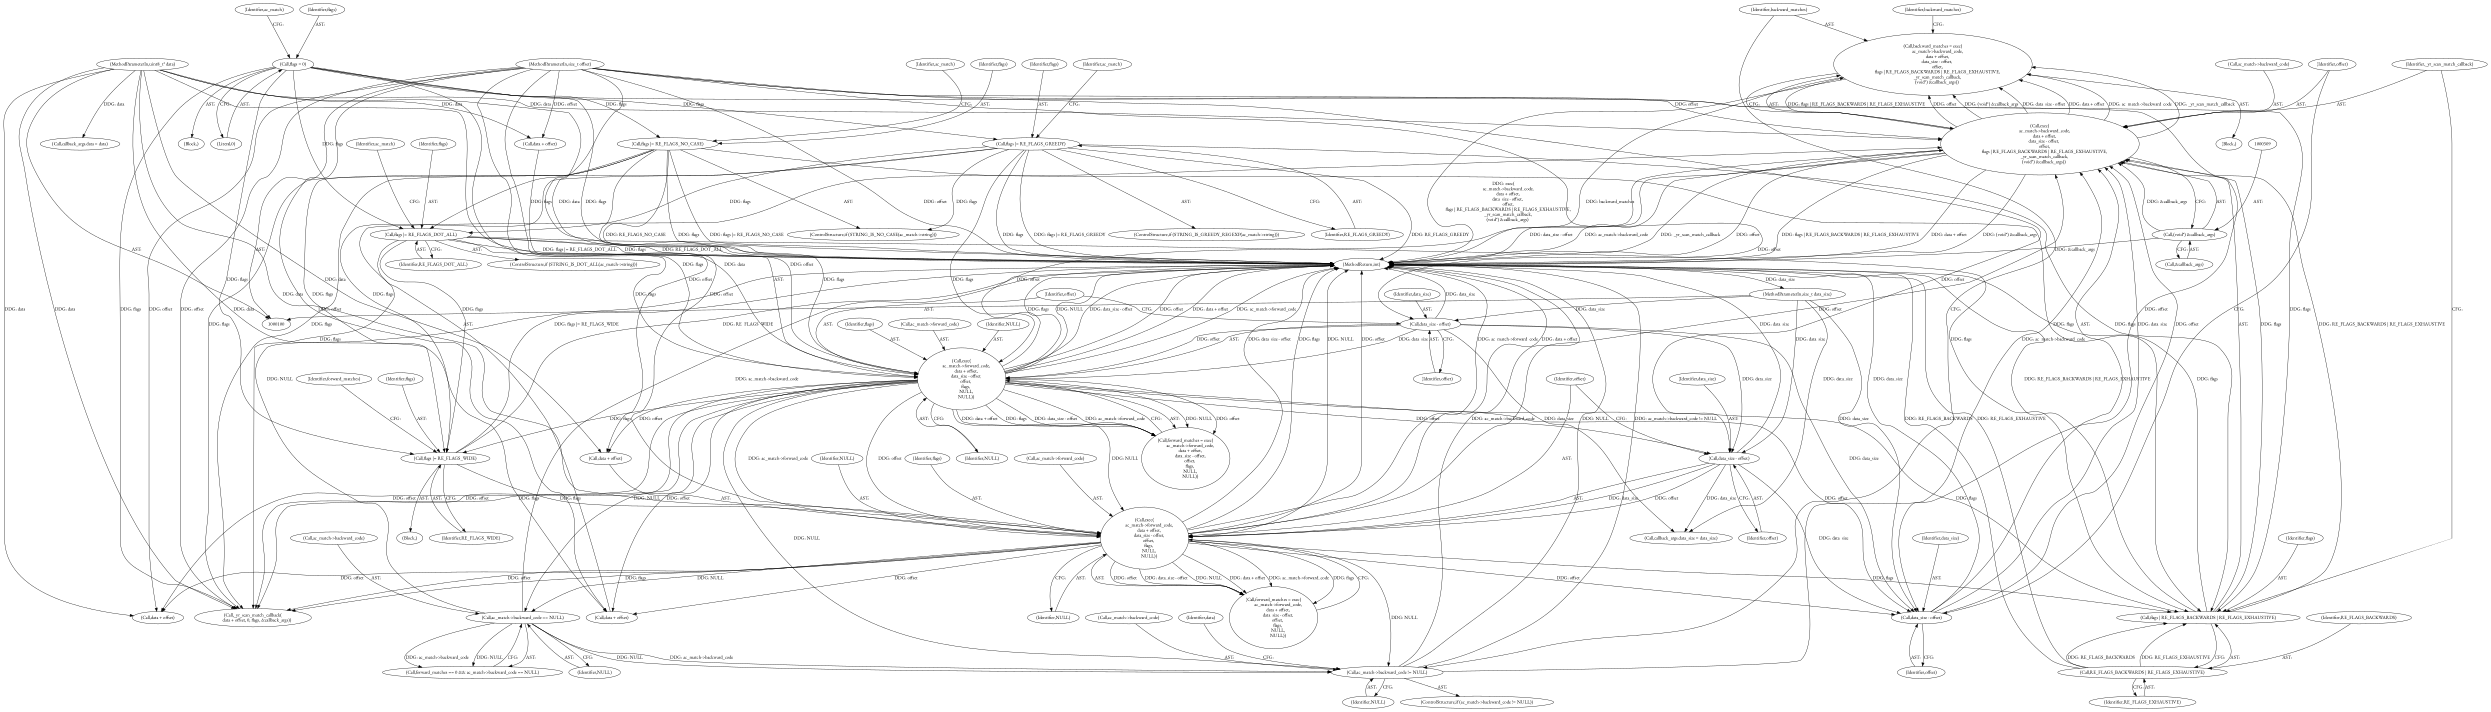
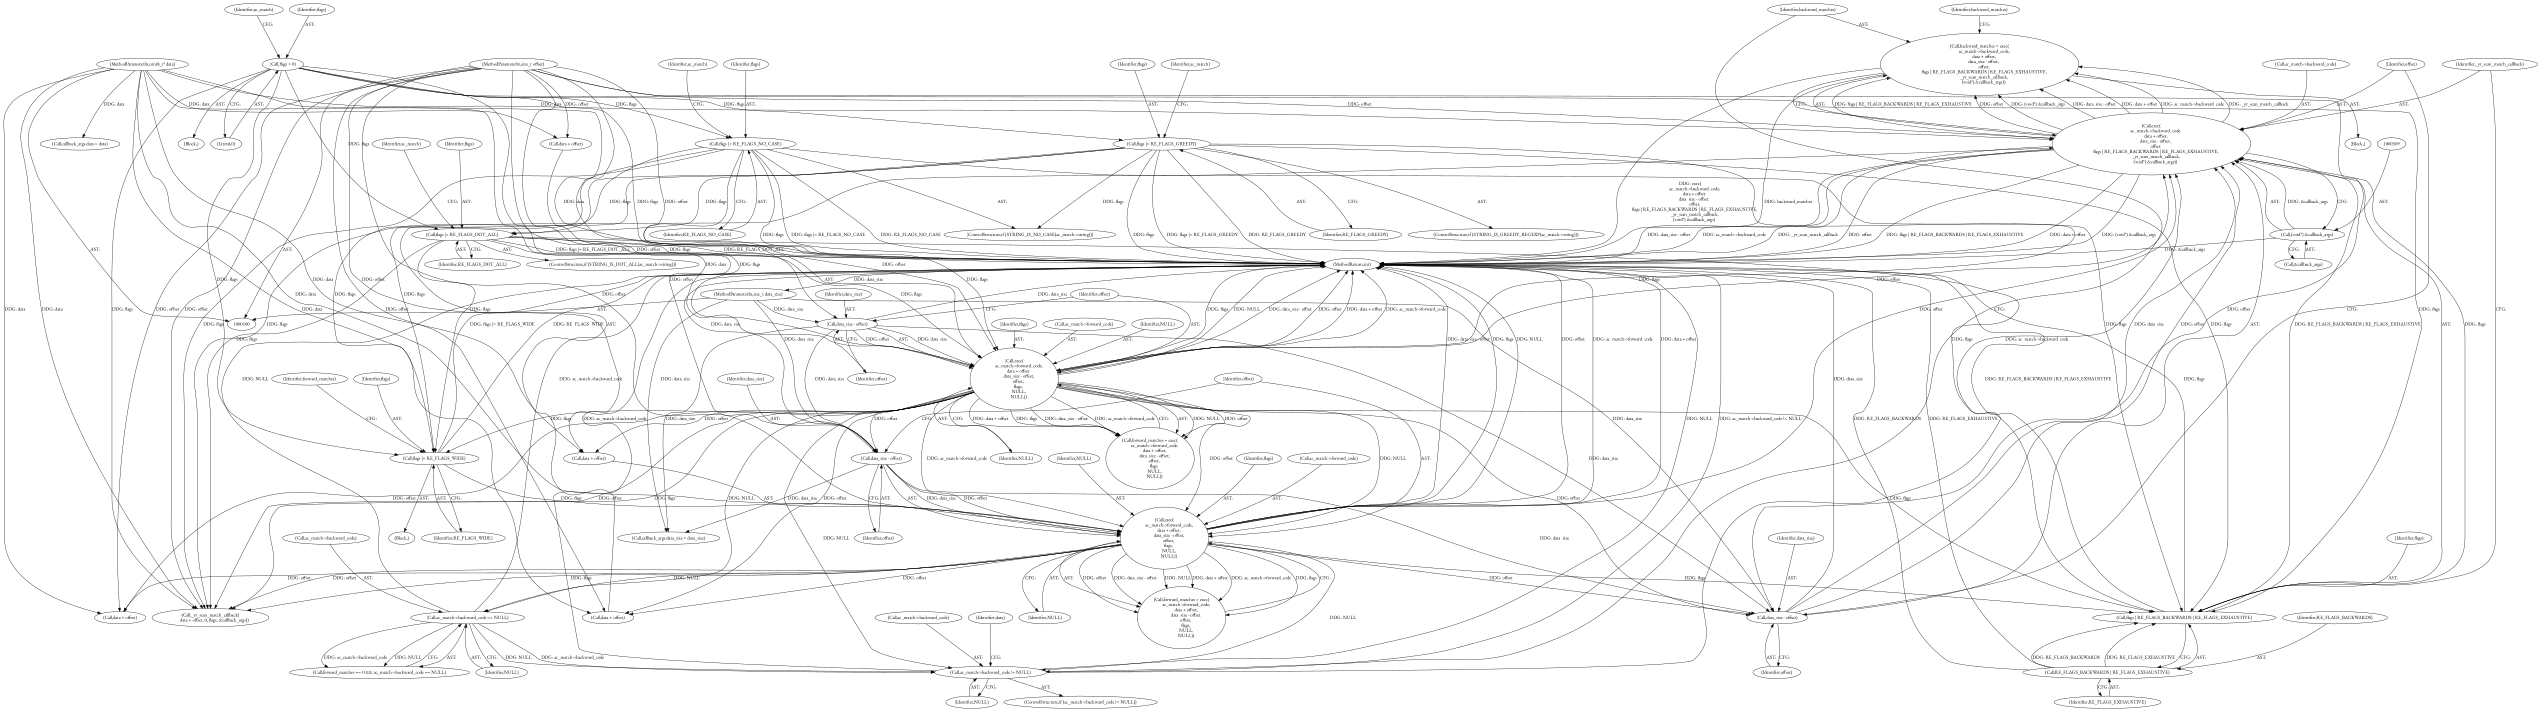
none -> (698, 235)
